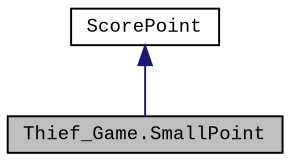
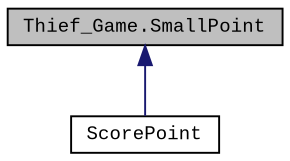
(145, 91) -> (145, 91)
